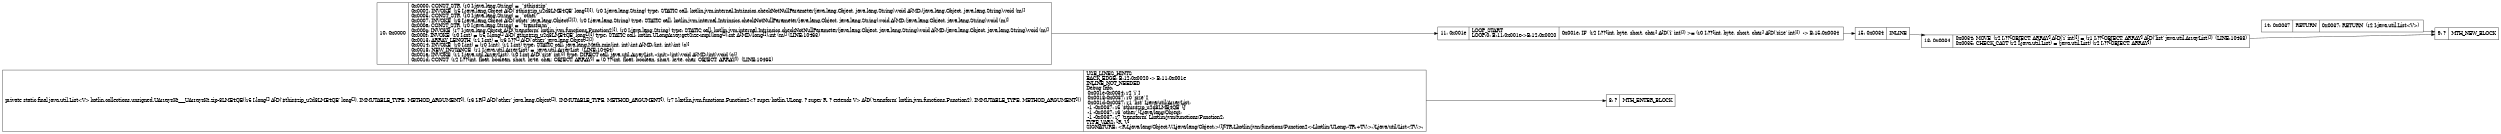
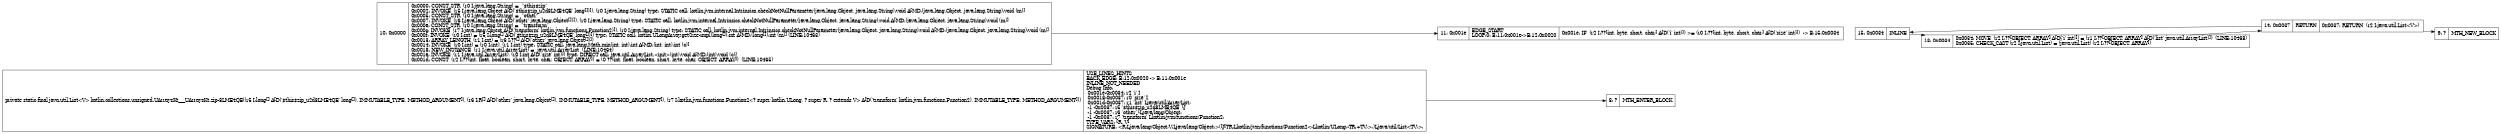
(1487, 31) -> (1488, 31)
(1848, 33) -> (2087, 28)
(2341, 36) -> (2224, 33)
